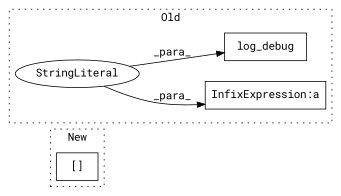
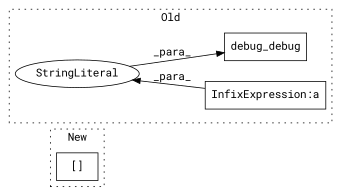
(266, 47) -> (266, 47)
(149, 101) -> (173, 85)
